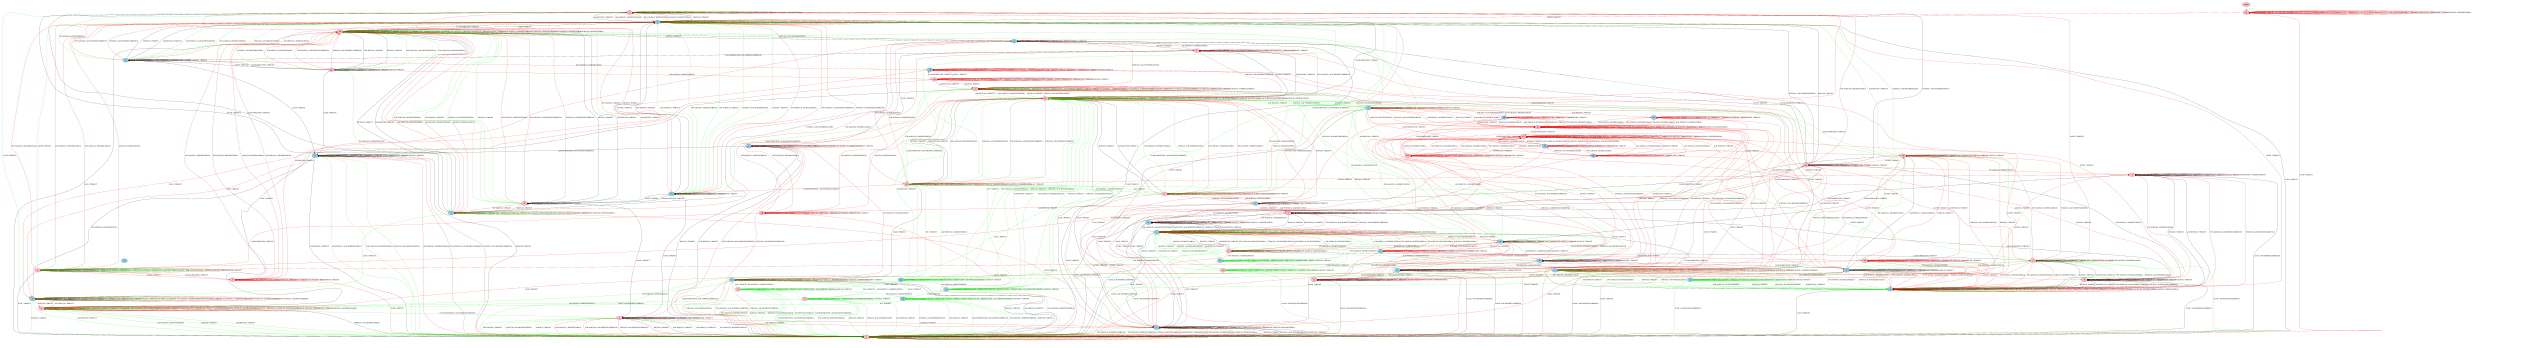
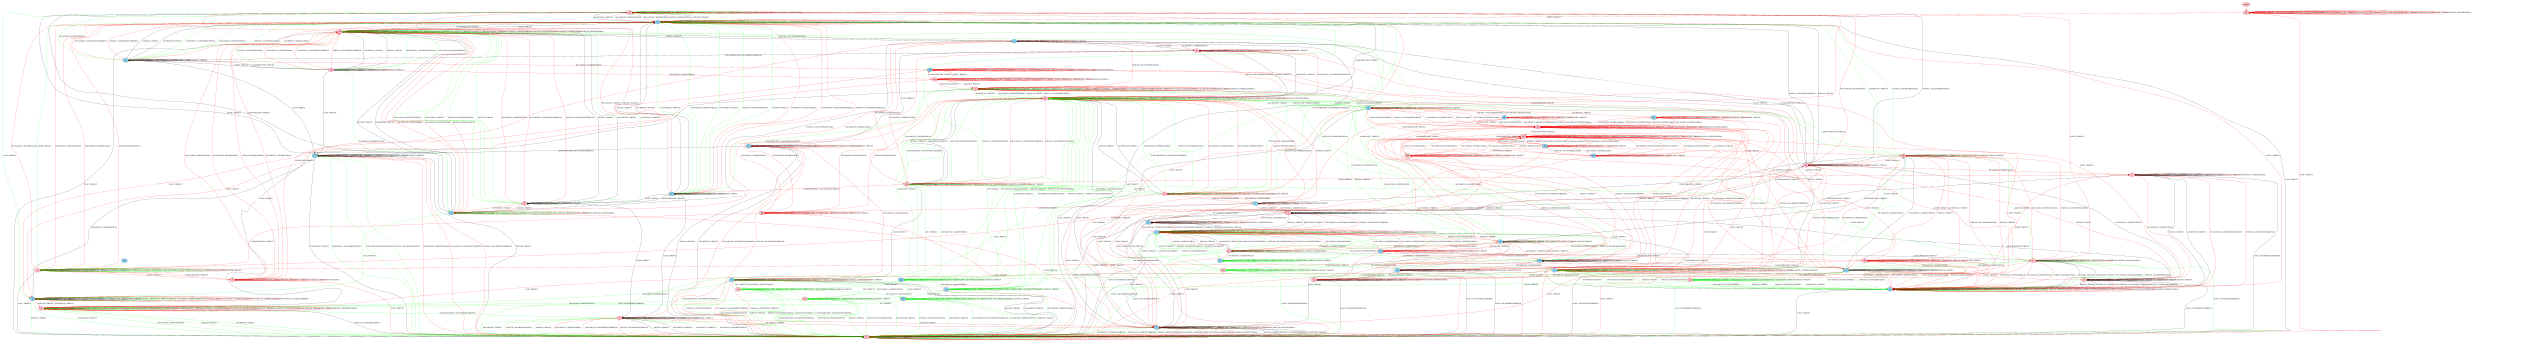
(1690, 280) -> (1690, 280)
